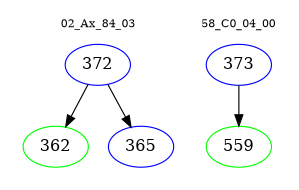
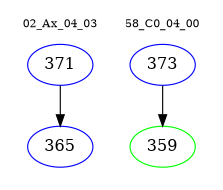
(98, 24) -> (60, 24)
(98, 65) -> (60, 65)
(56, 147) -> none
(239, 147) -> (163, 147)
